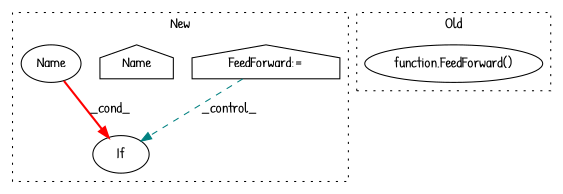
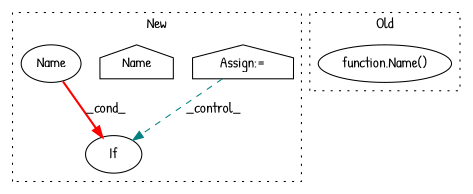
(266, 64) -> (243, 64)
(454, 64) -> (385, 64)
